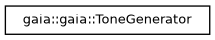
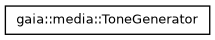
(108, 20) -> (108, 20)
